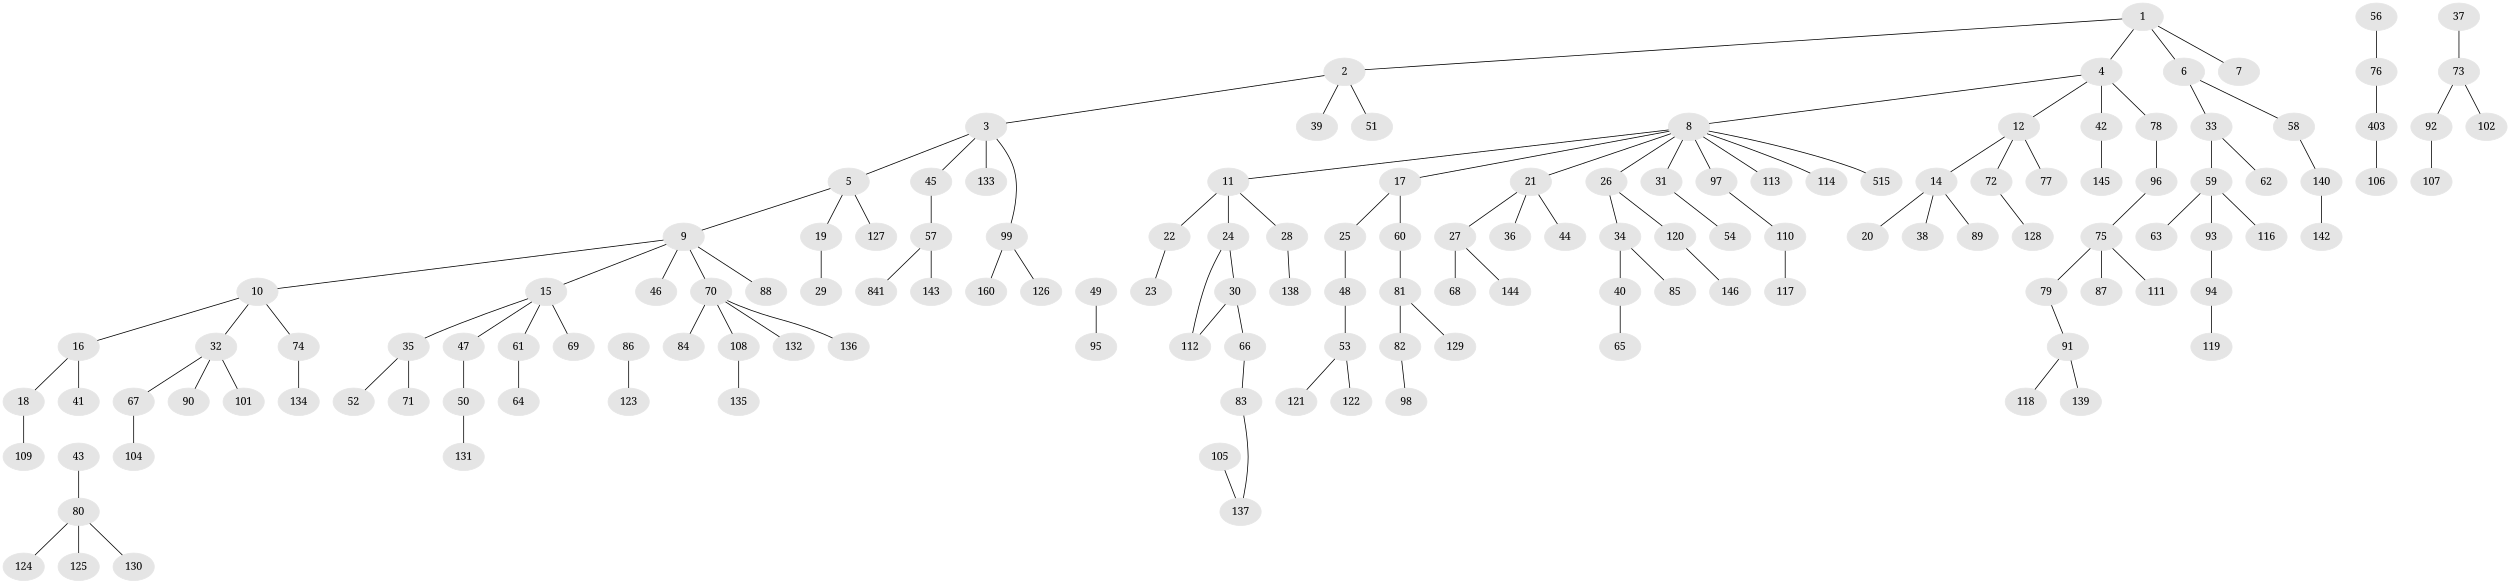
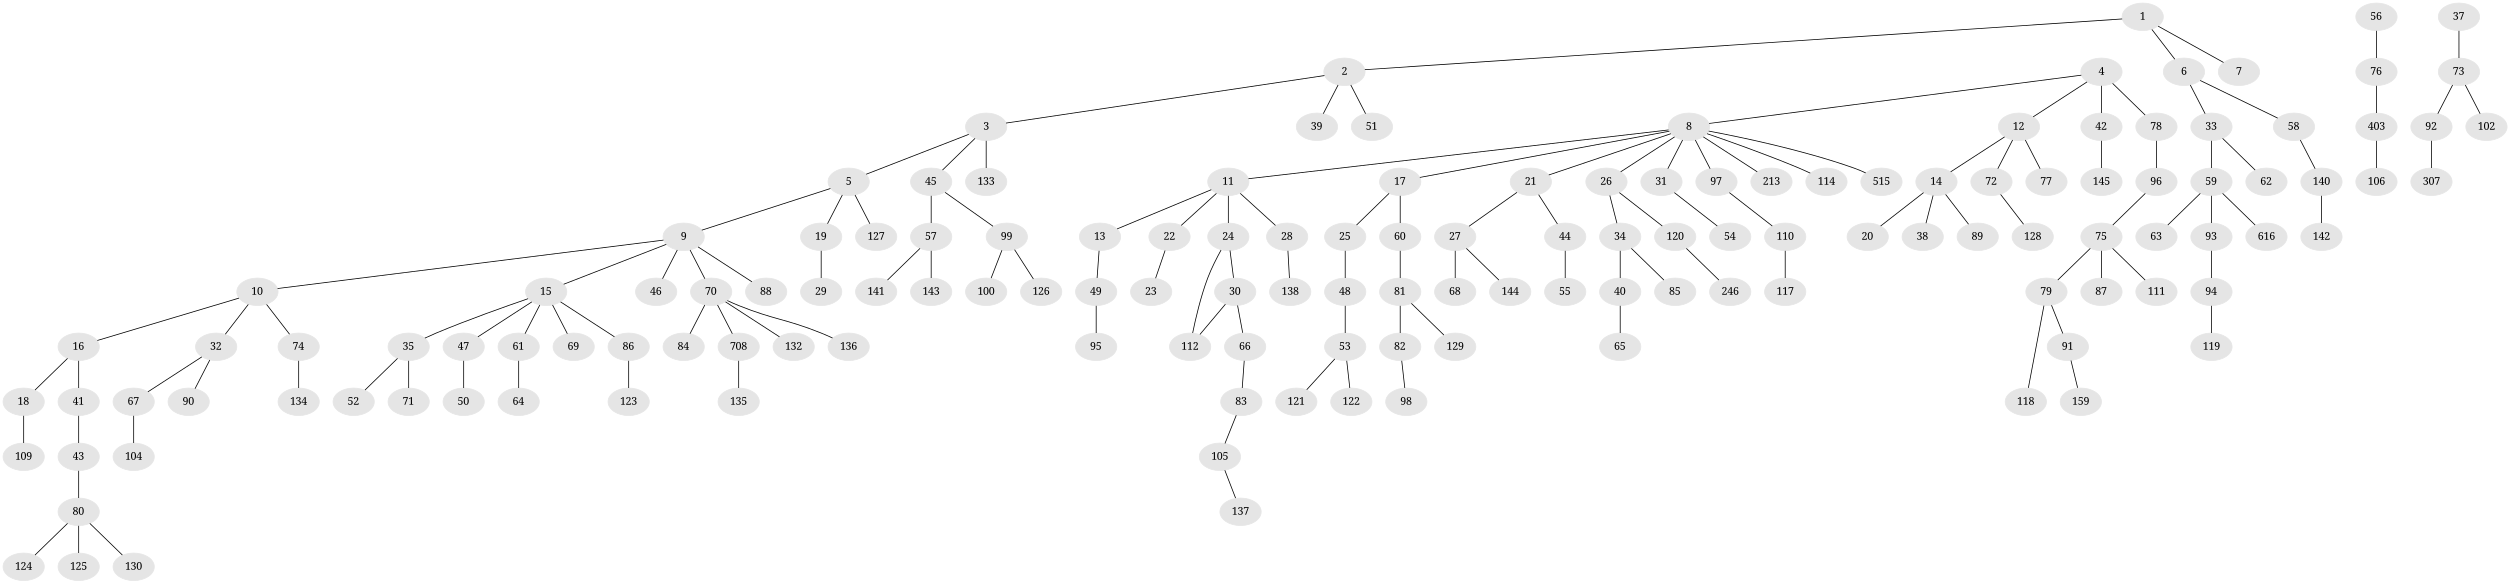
(2122, 44) -> none
(1016, 179) -> (969, 209)
(1771, 182) -> (1771, 182)
(2431, 182) -> (2431, 182)
none -> (1100, 237)
(1510, 237) -> none
(2266, 237) -> (2266, 237)
(876, 292) -> (876, 292)
(986, 292) -> (986, 292)
none -> (1565, 292)
(1730, 292) -> (1730, 292)
none -> (588, 319)
(739, 347) -> (739, 347)
(2047, 374) -> (2036, 347)
(244, 402) -> none
(2081, 402) -> (2081, 402)
none -> (79, 429)
(464, 457) -> none
(1248, 457) -> (1231, 429)
